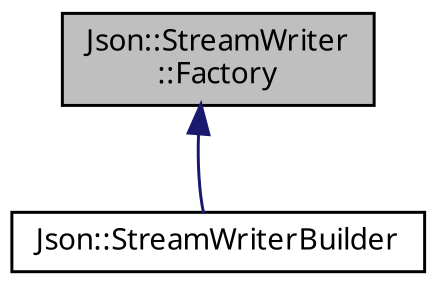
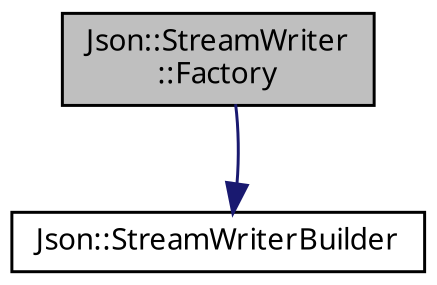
(199, 174) -> (238, 144)
